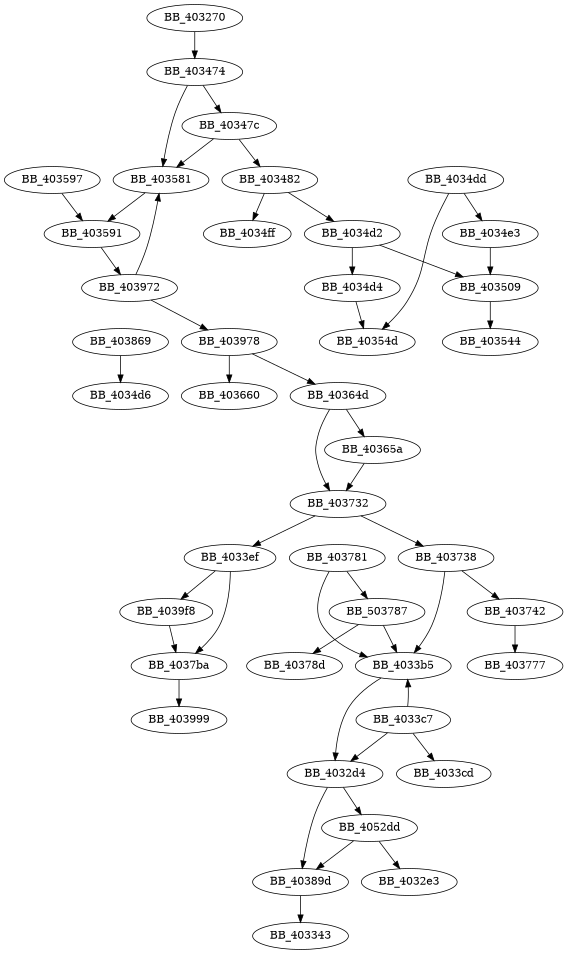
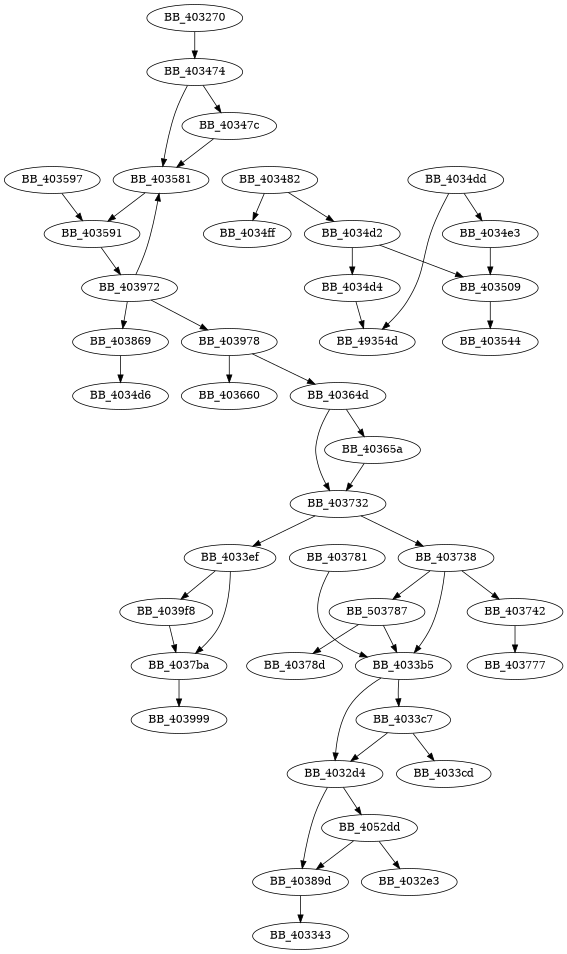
(247, 150) -> none
none -> (126, 311)
(367, 342) -> (367, 342)
(355, 582) -> (414, 583)
(408, 697) -> (398, 689)
